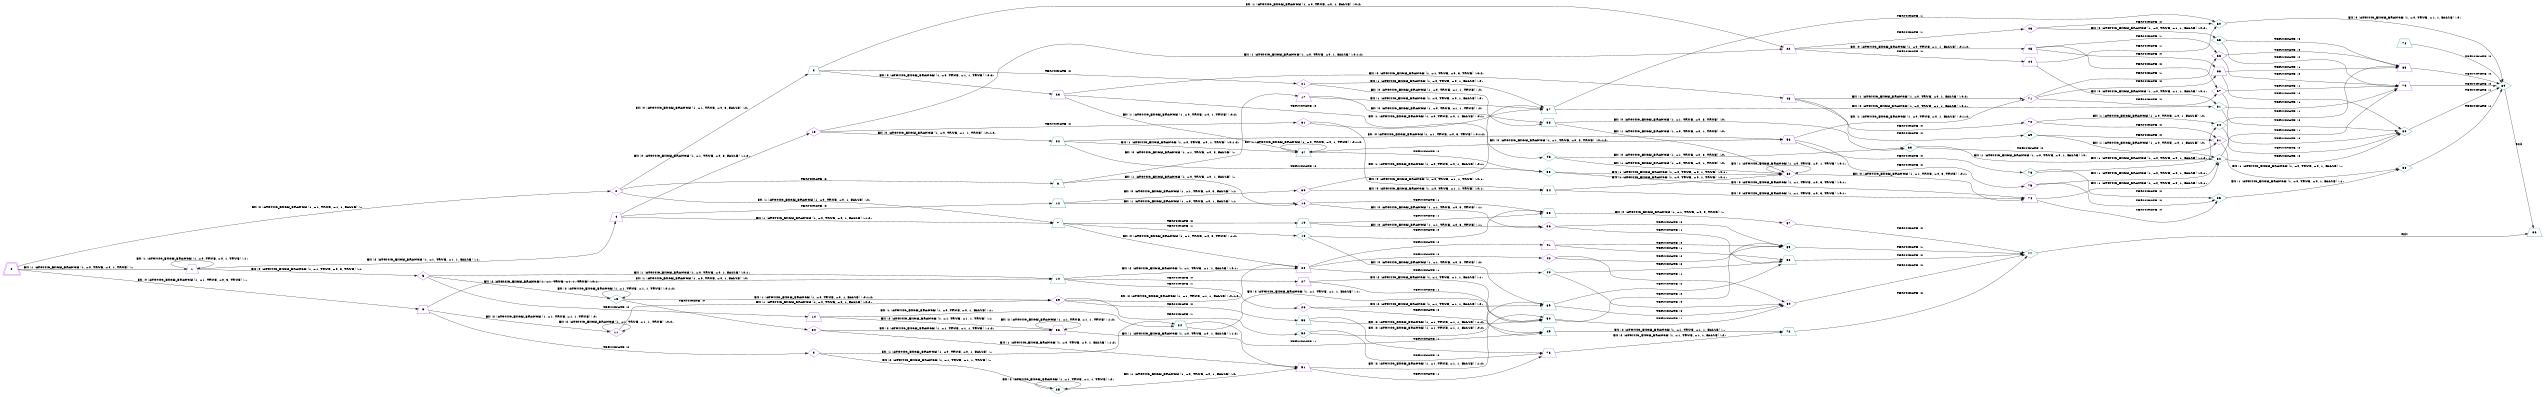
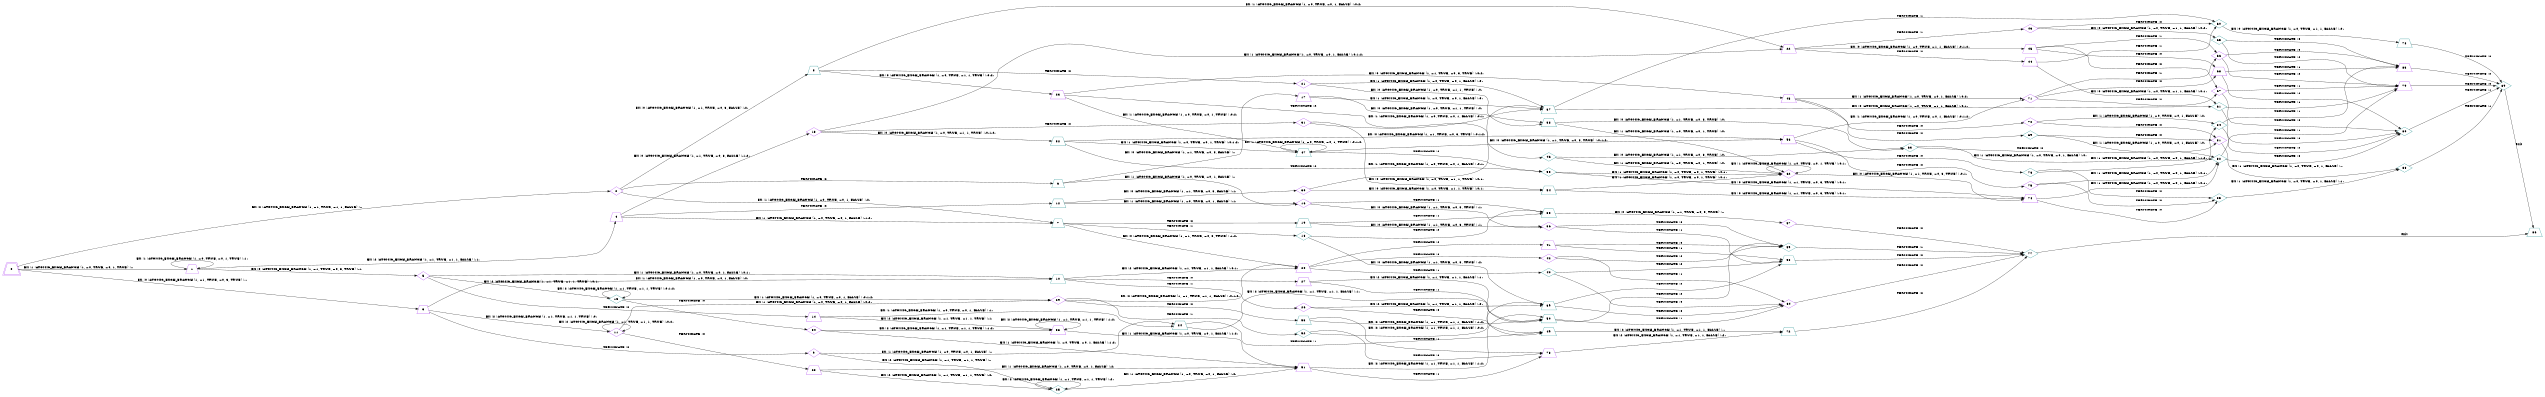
(2376, 21) -> (2309, 36)
none -> (814, 370)
